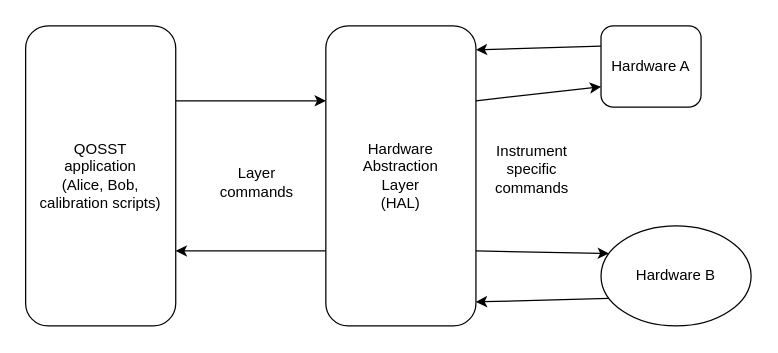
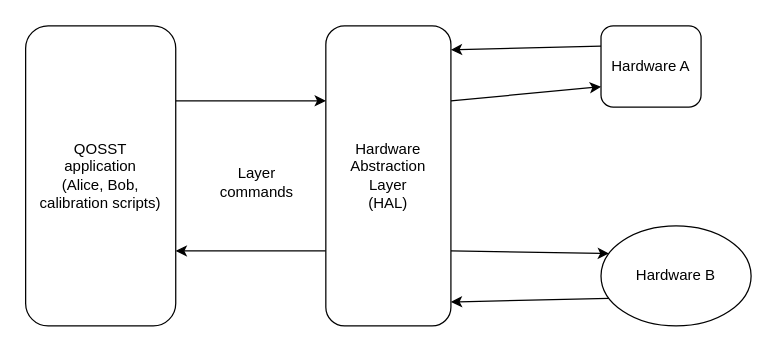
(532, 169) -> none
(401, 176) -> (388, 176)
